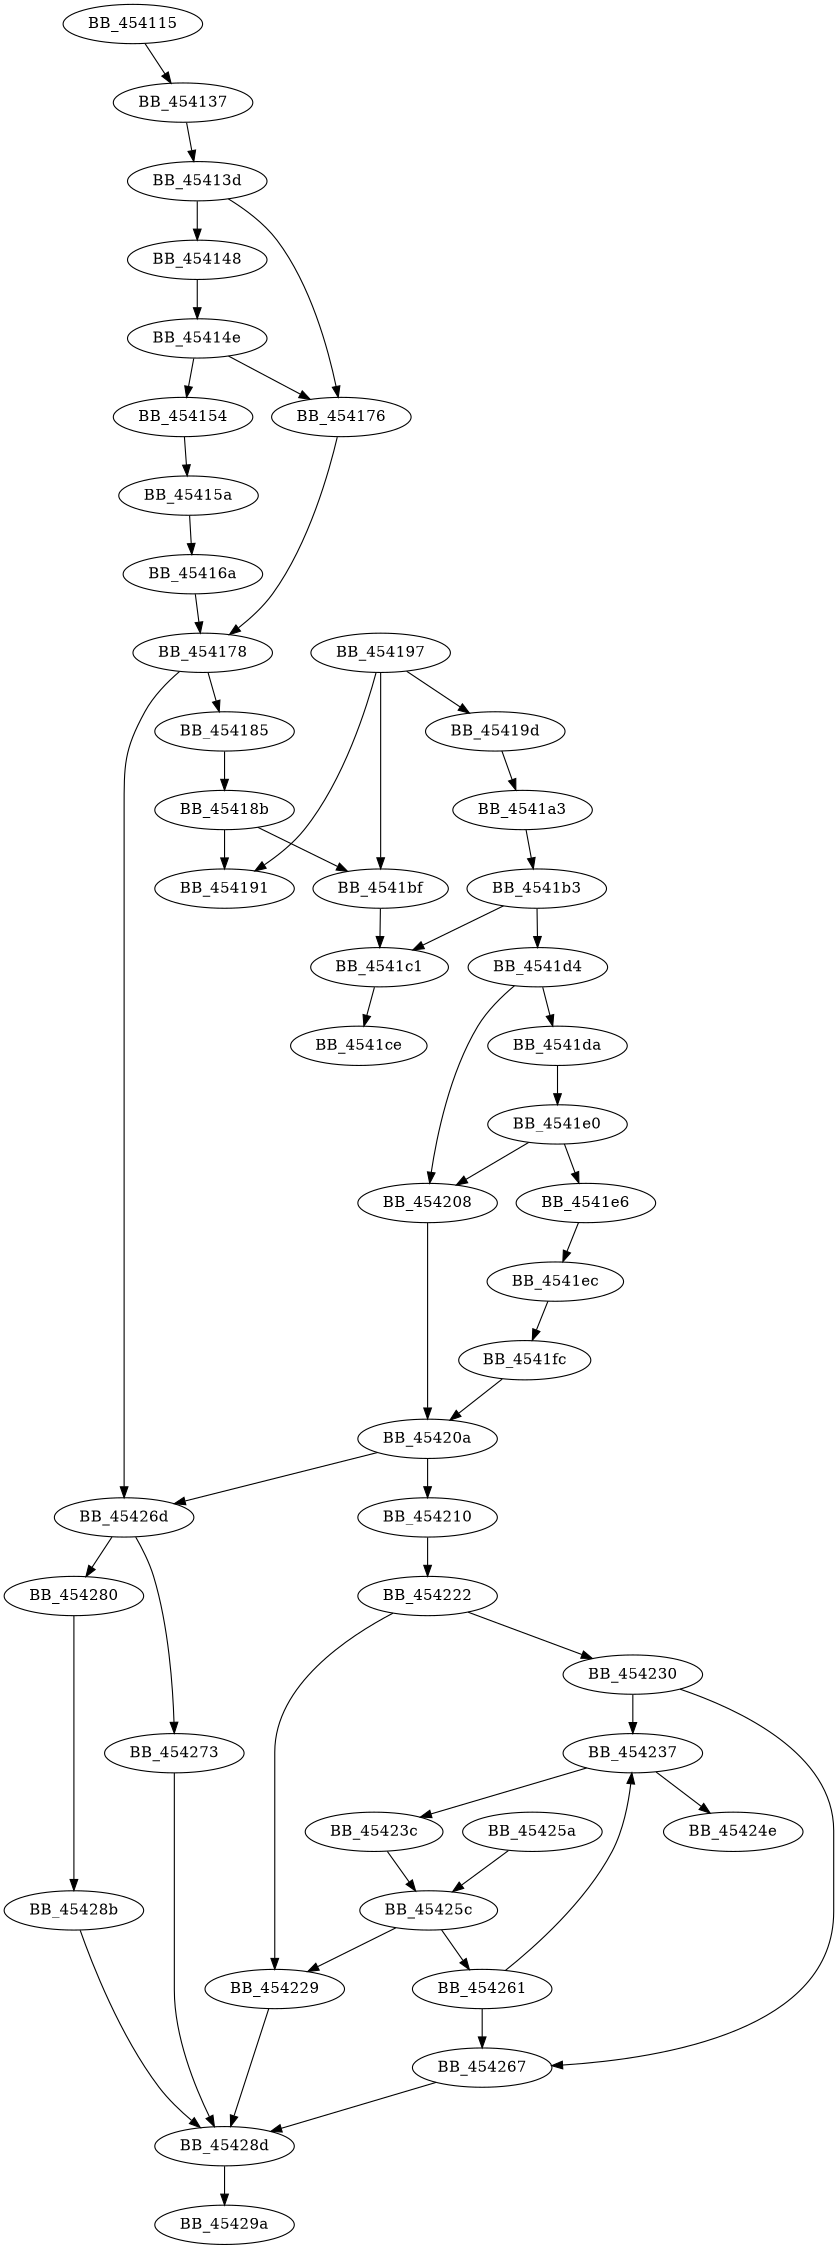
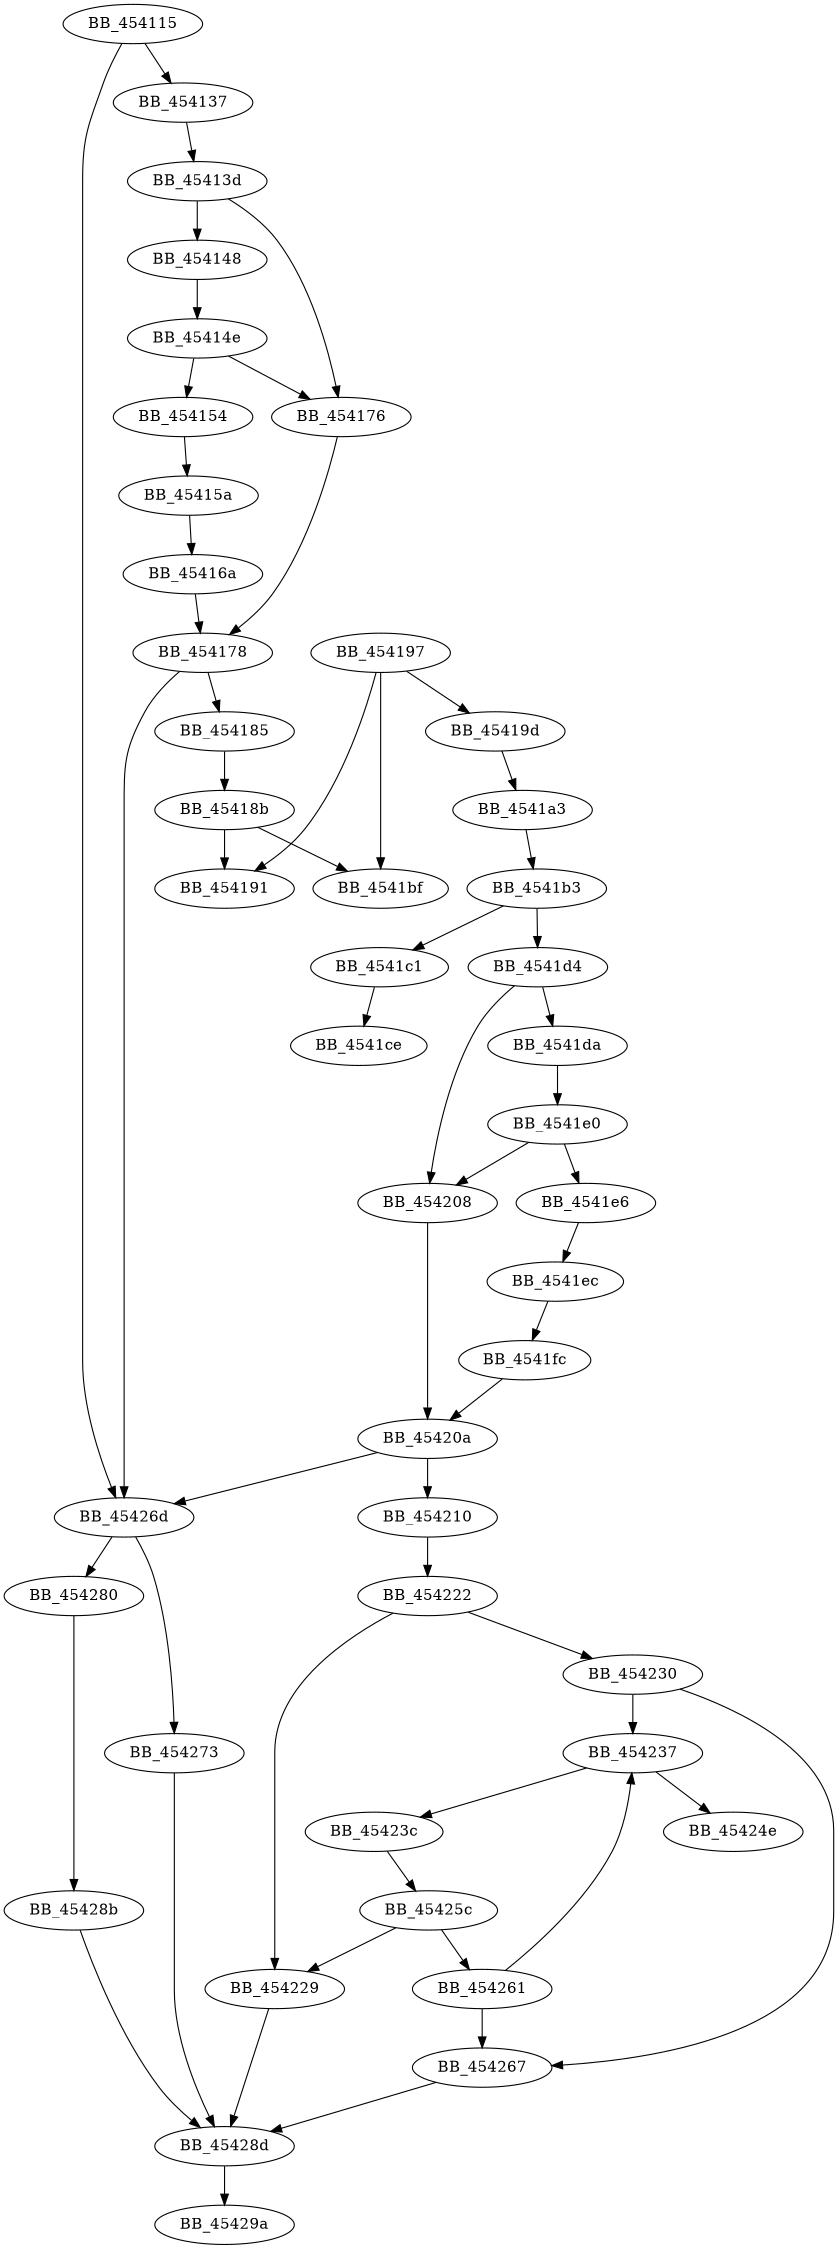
none -> (83, 764)
(380, 923) -> none
(532, 1832) -> none
